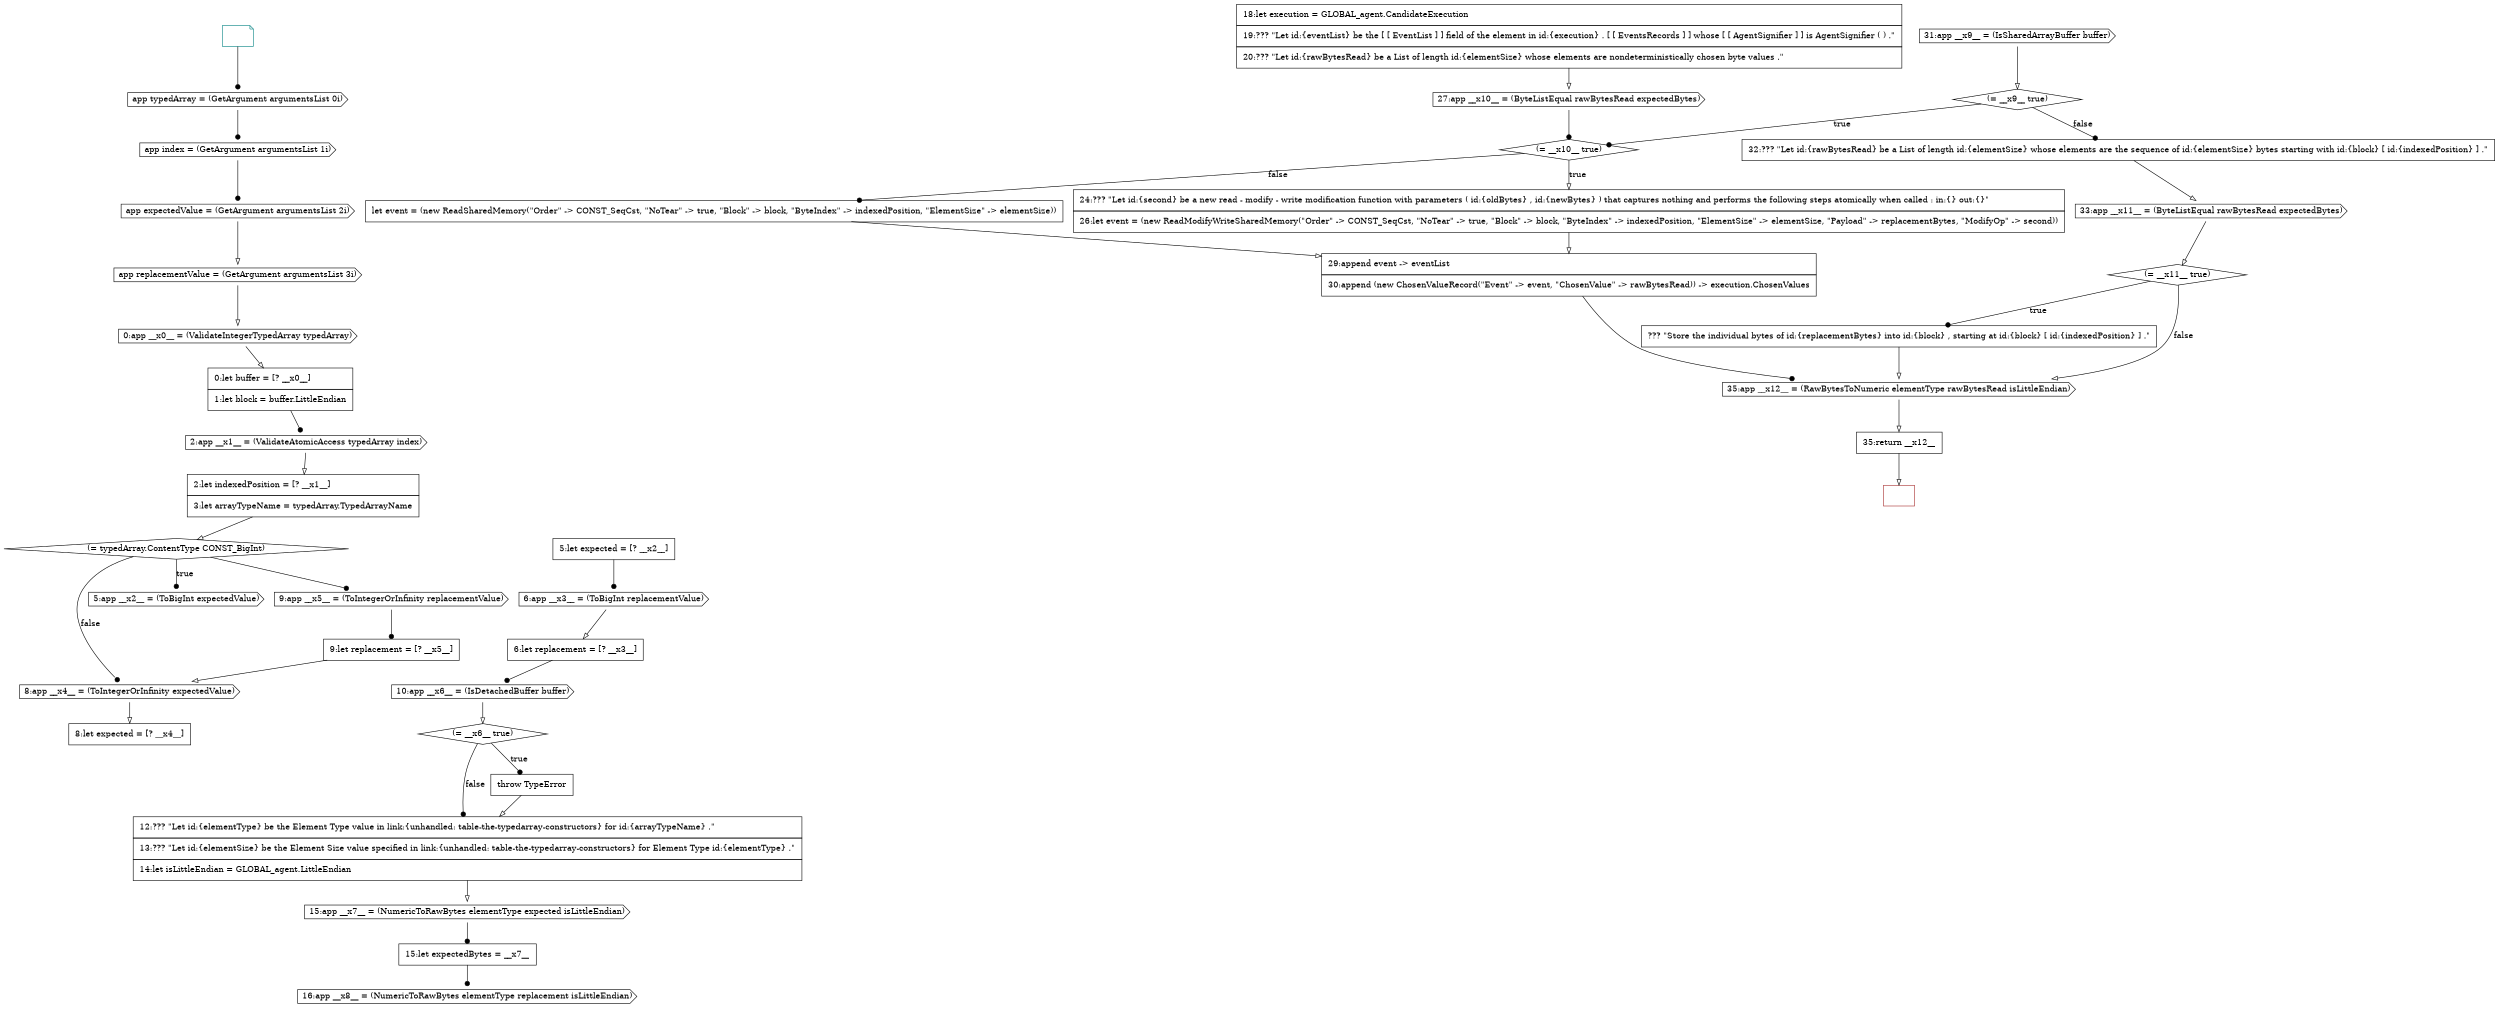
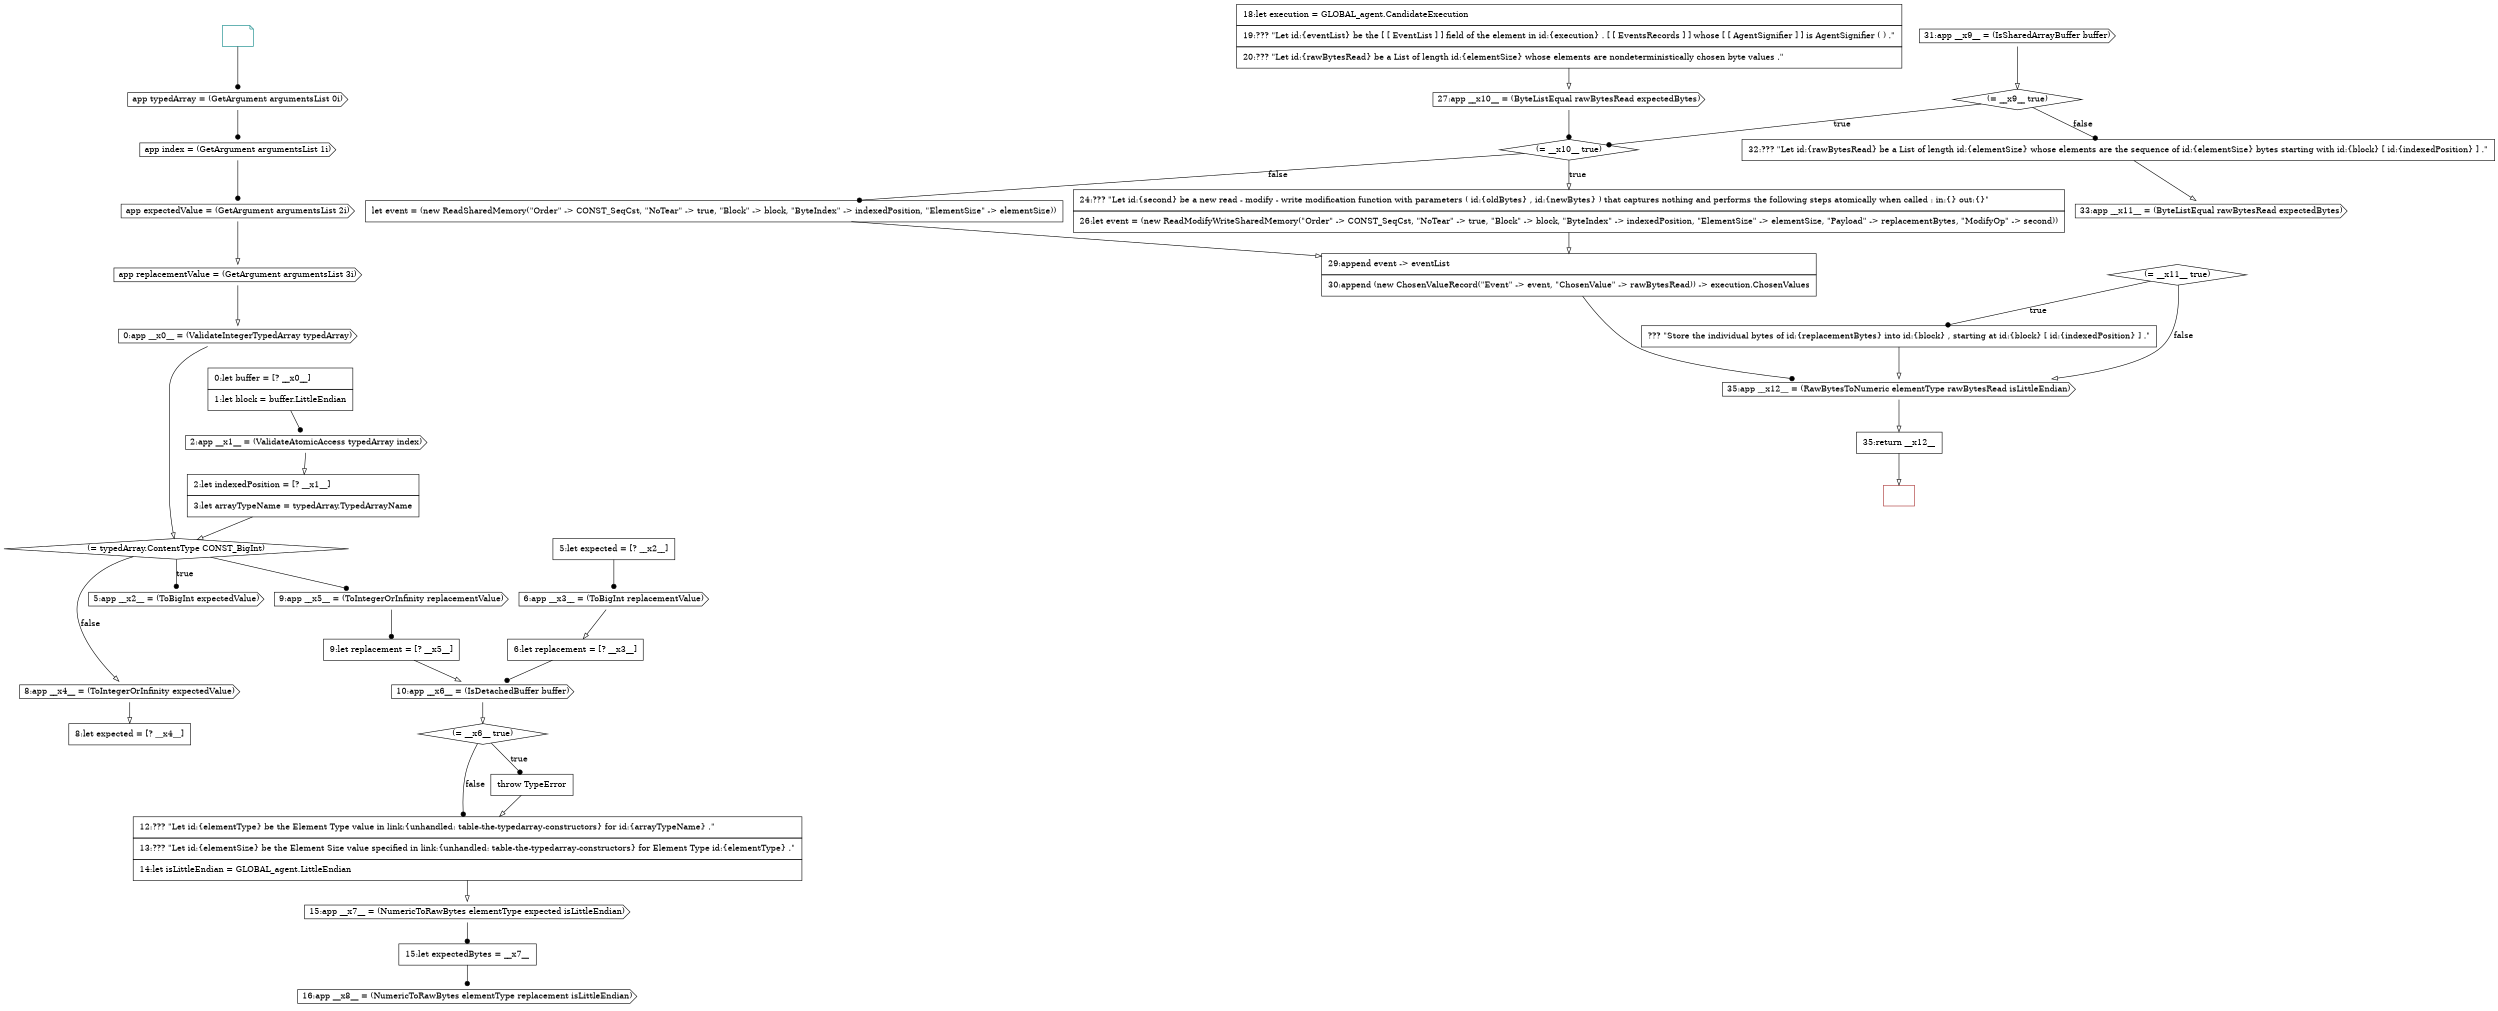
(2196, 241) -> none
(253, 355) -> (169, 431)
(77, 608) -> (77, 608)
(263, 670) -> (435, 670)
